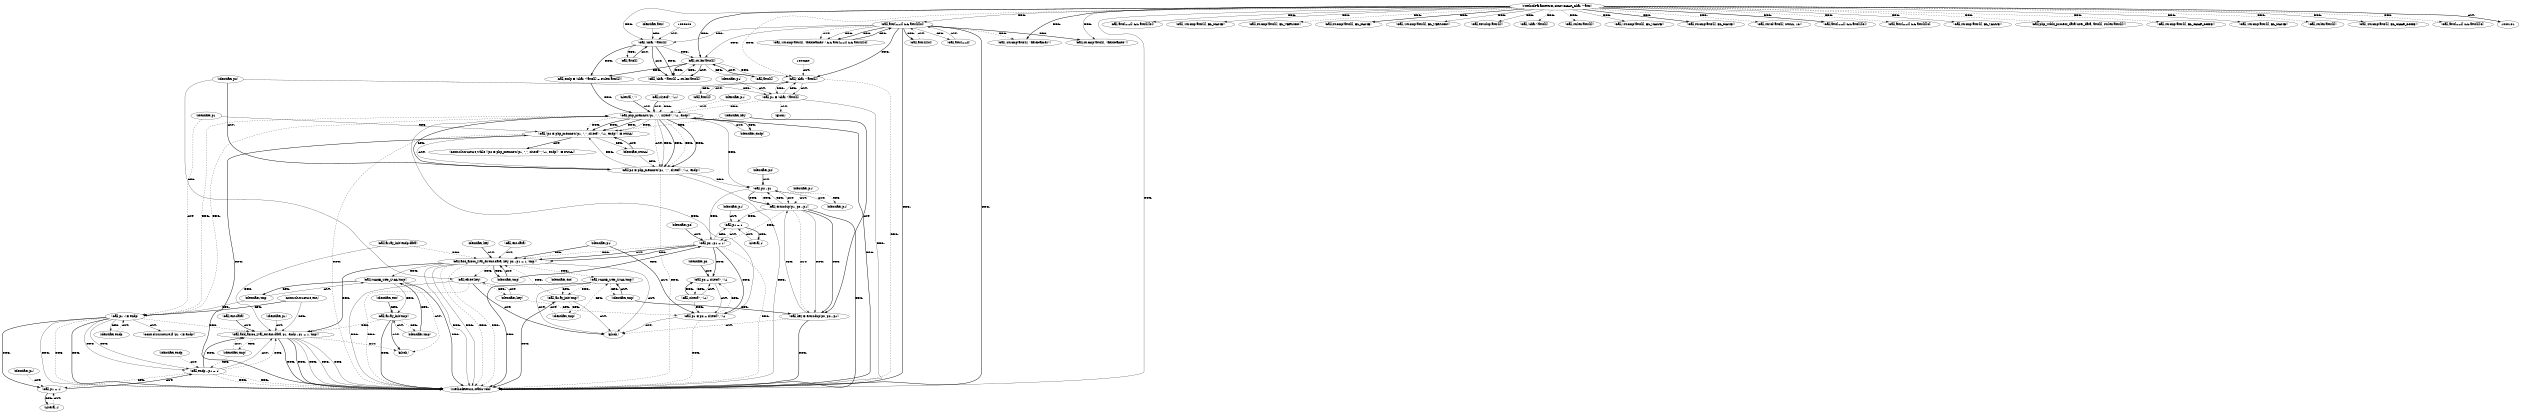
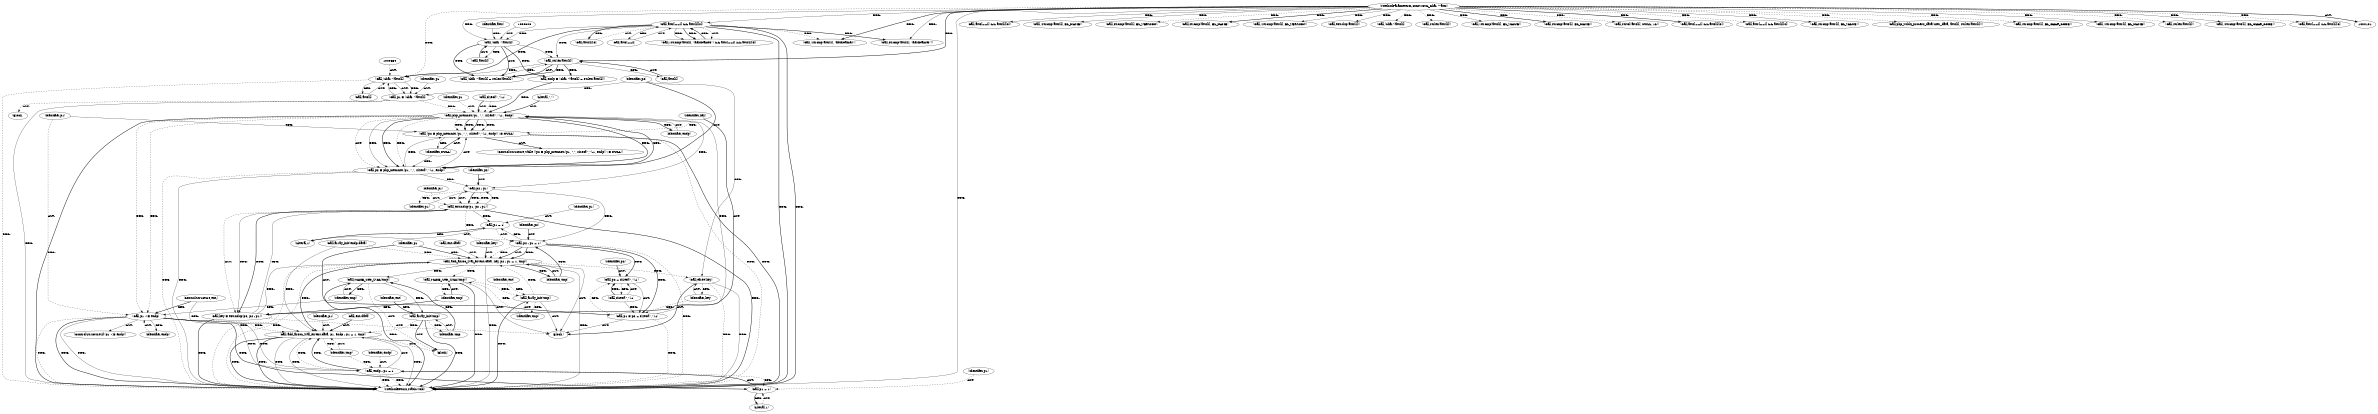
(1557, 6) -> (1414, 6)
none -> (311, 266)
